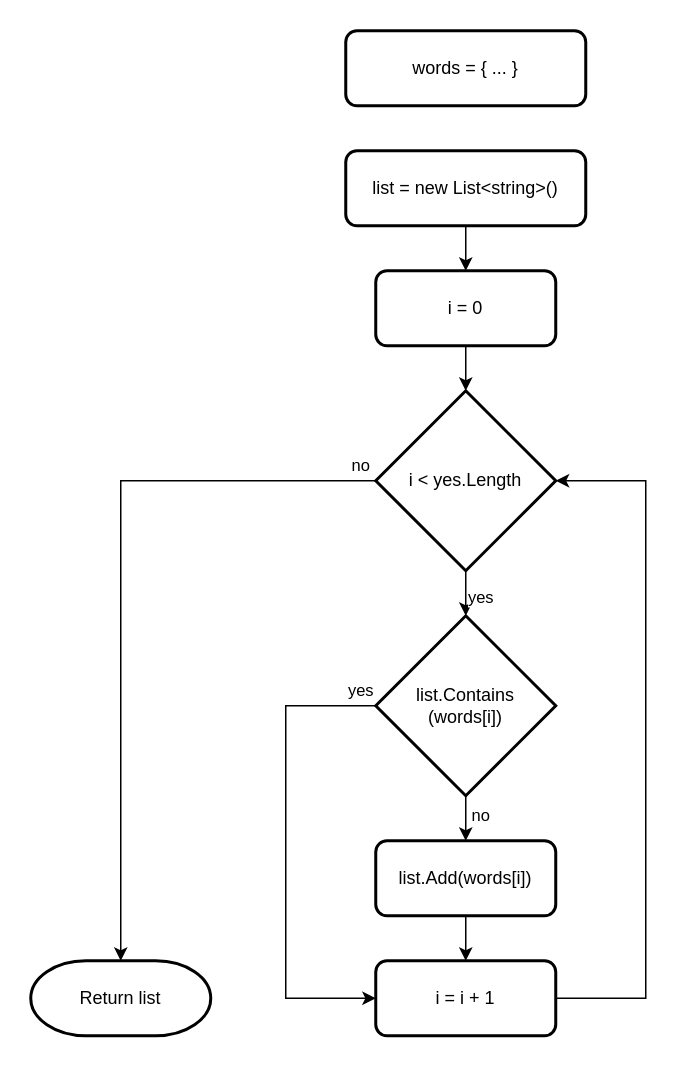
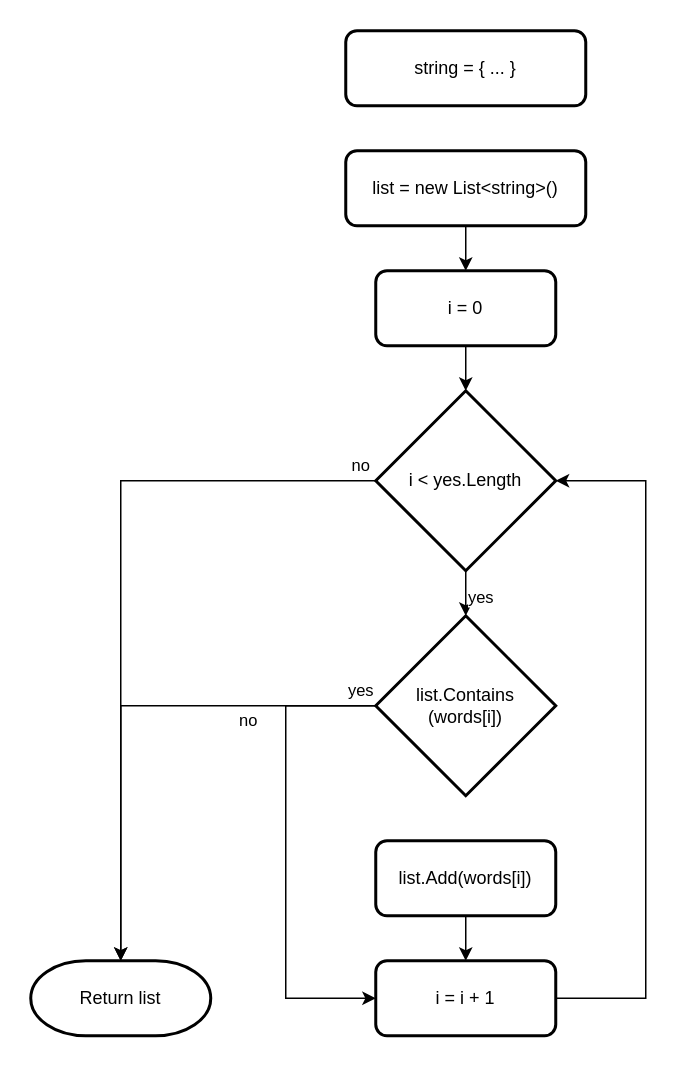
(466, 68) -> (466, 68)
(466, 824) -> (203, 706)
